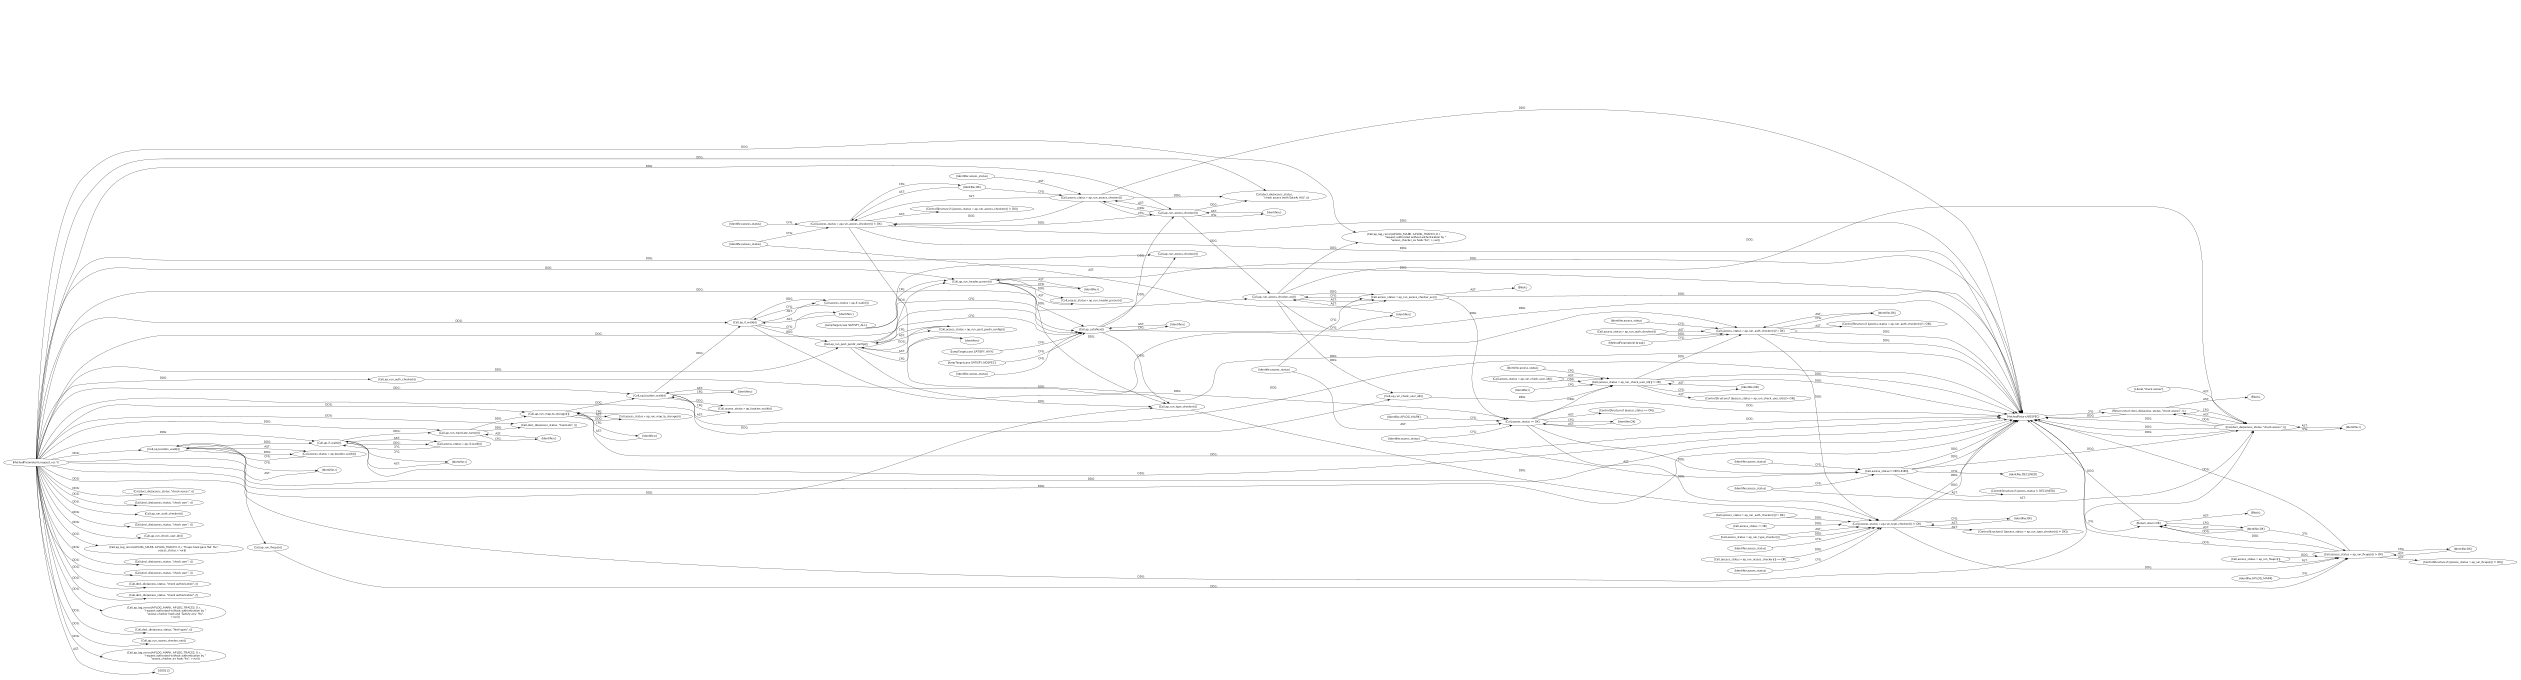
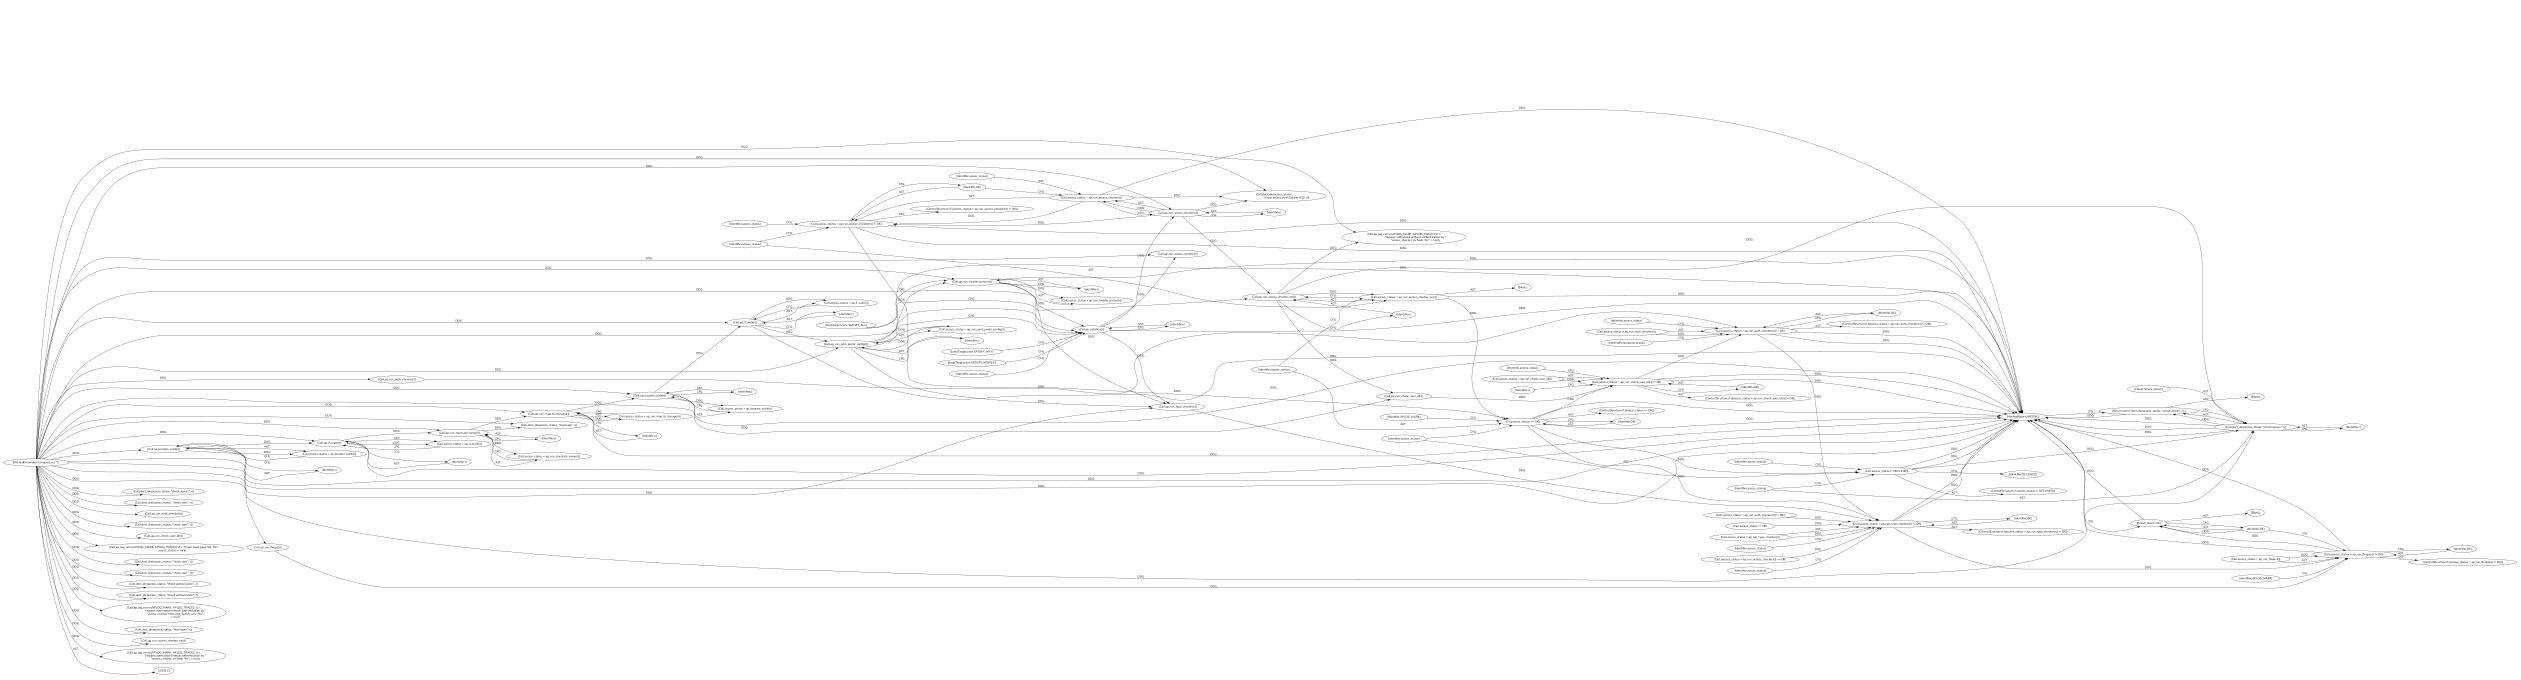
(902, 330) -> (902, 330)
none -> (549, 456)
